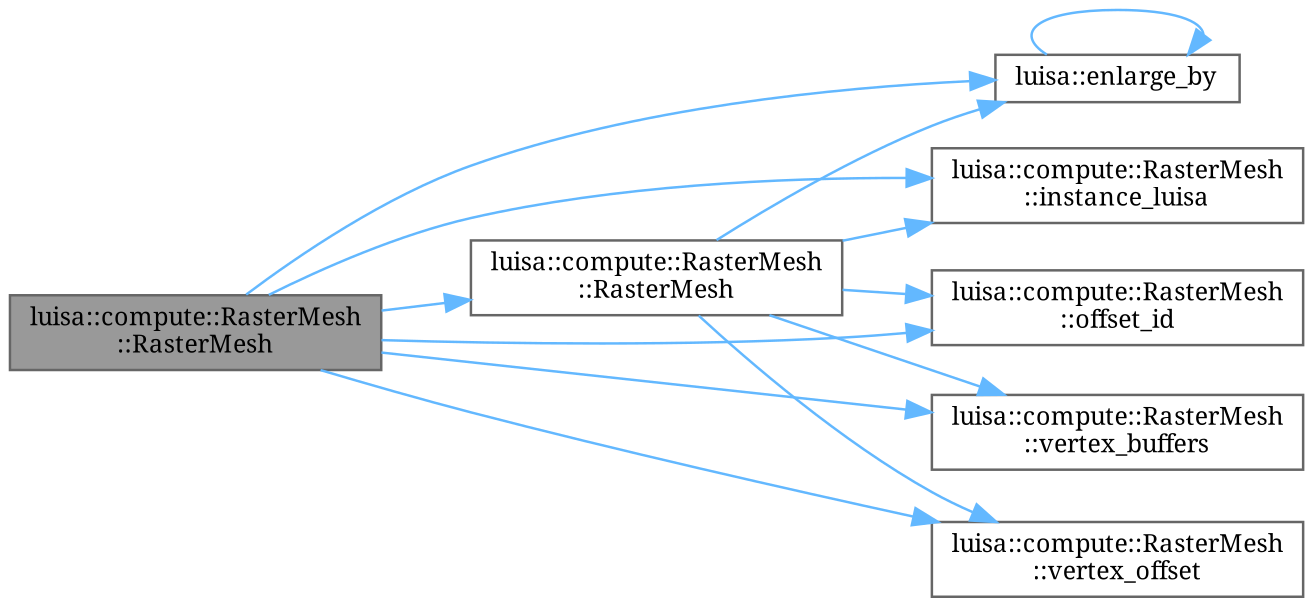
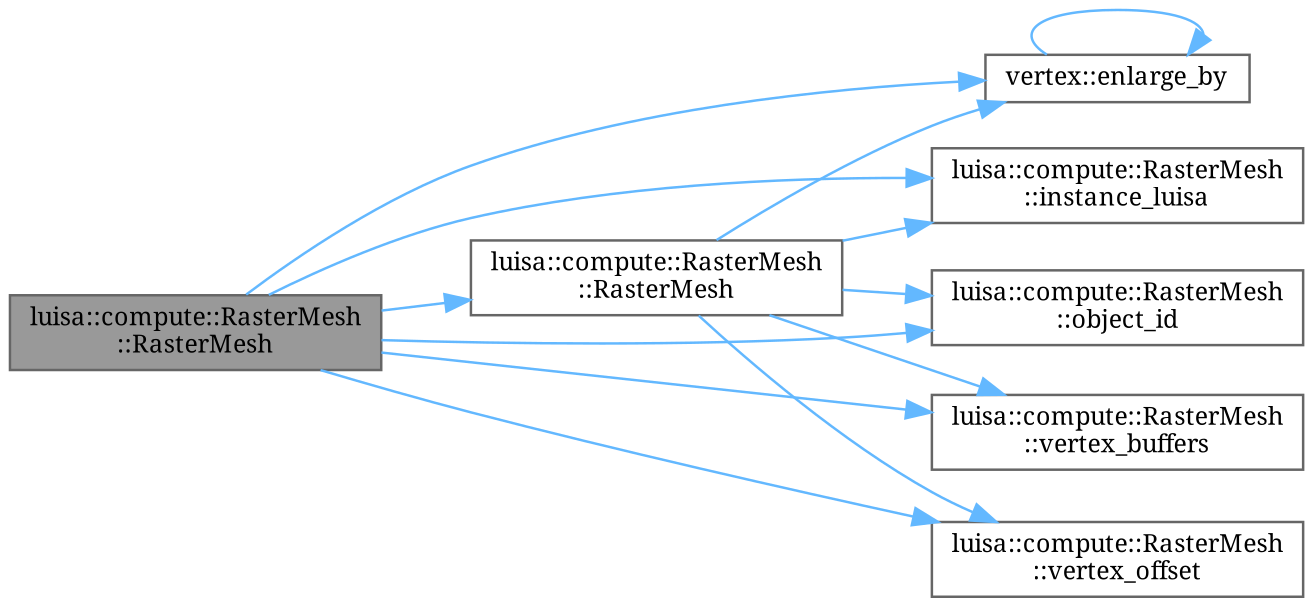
(1118, 78) -> (1118, 78)
(1118, 308) -> (1118, 308)
